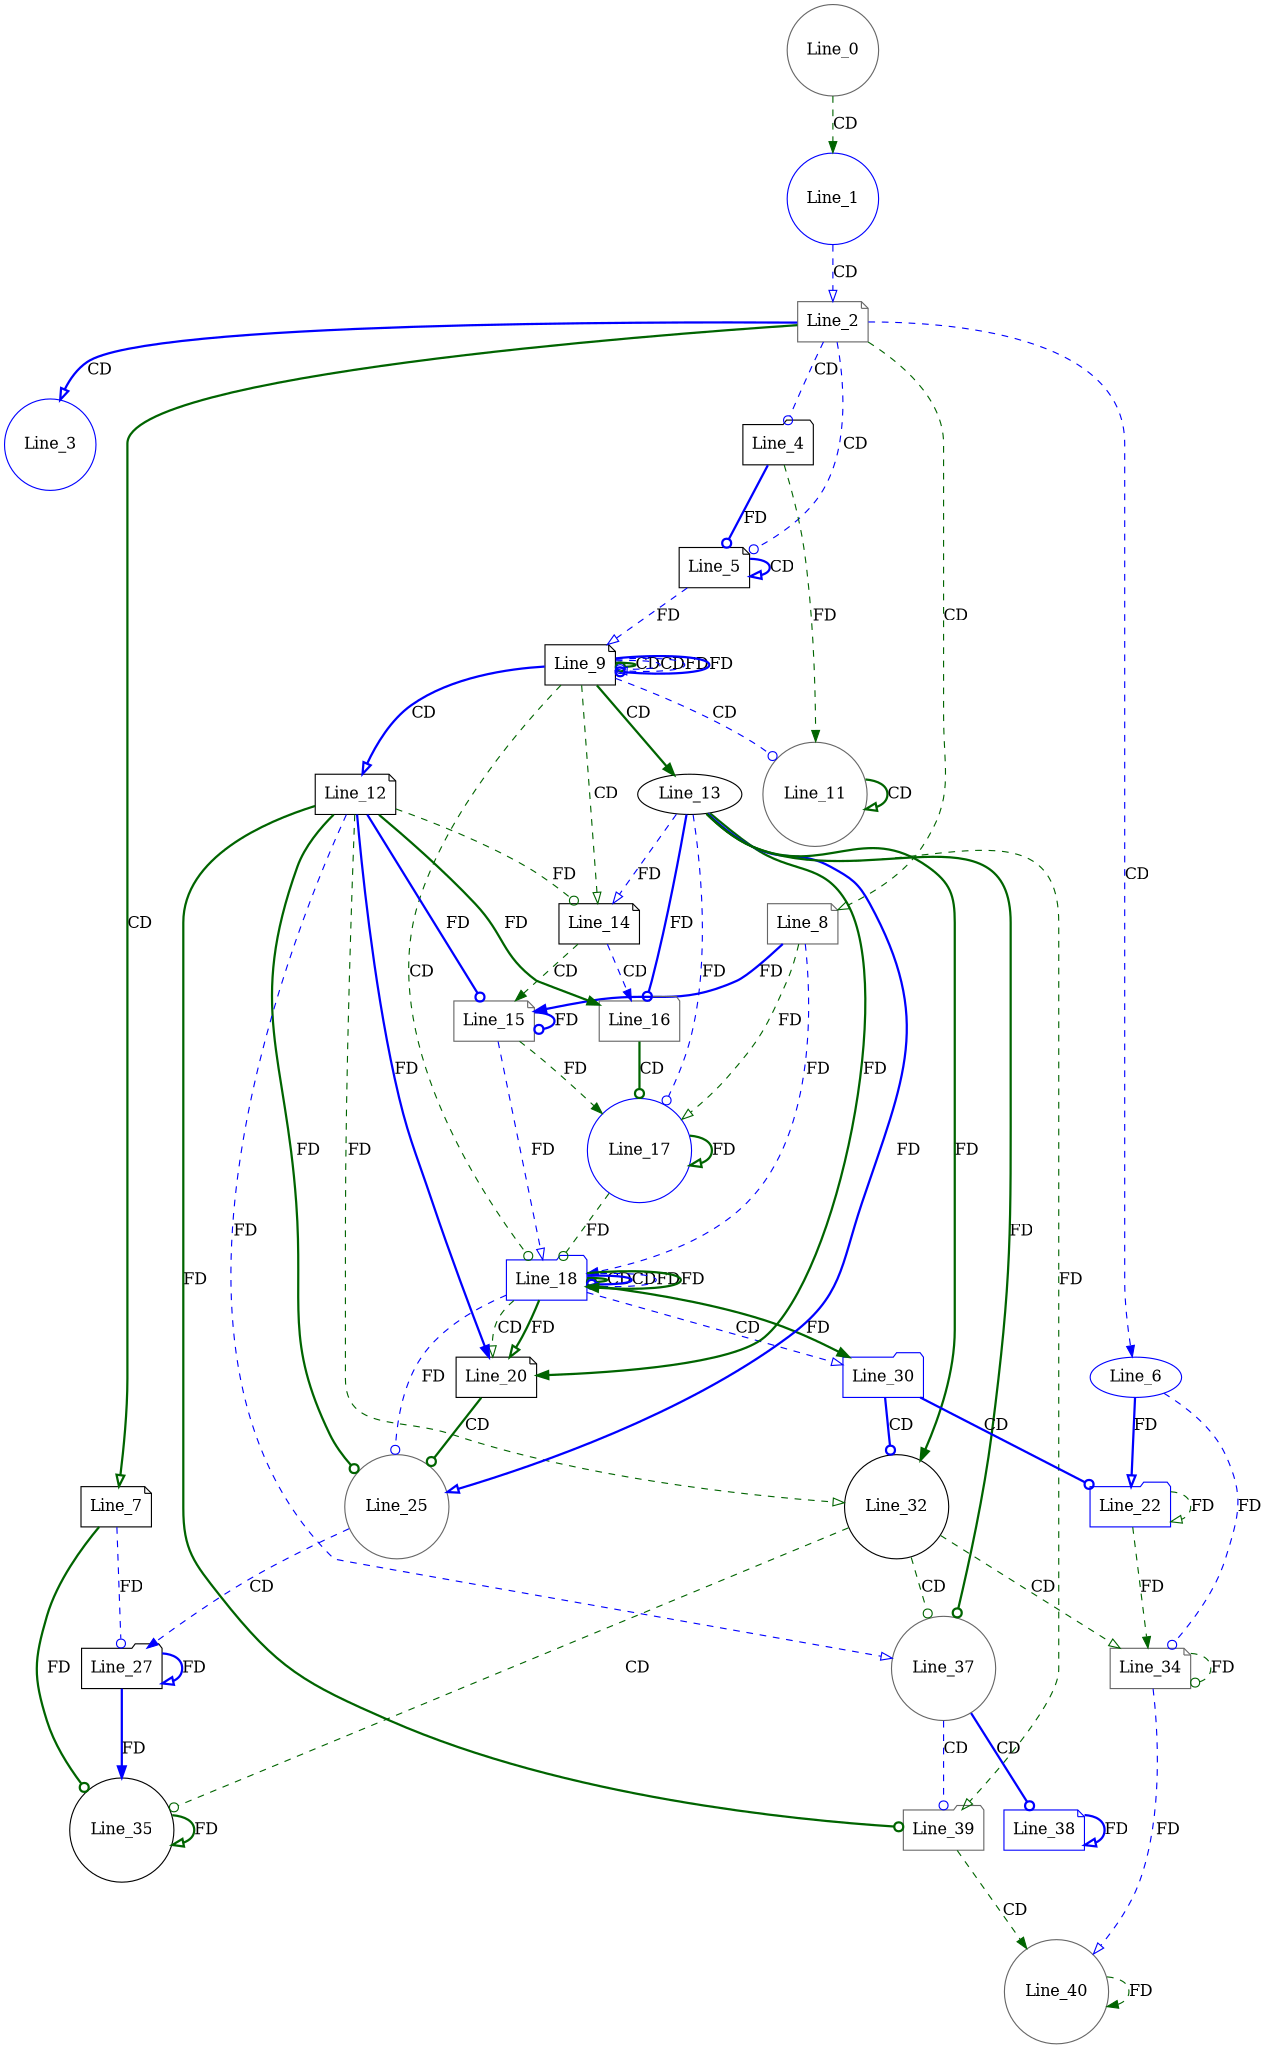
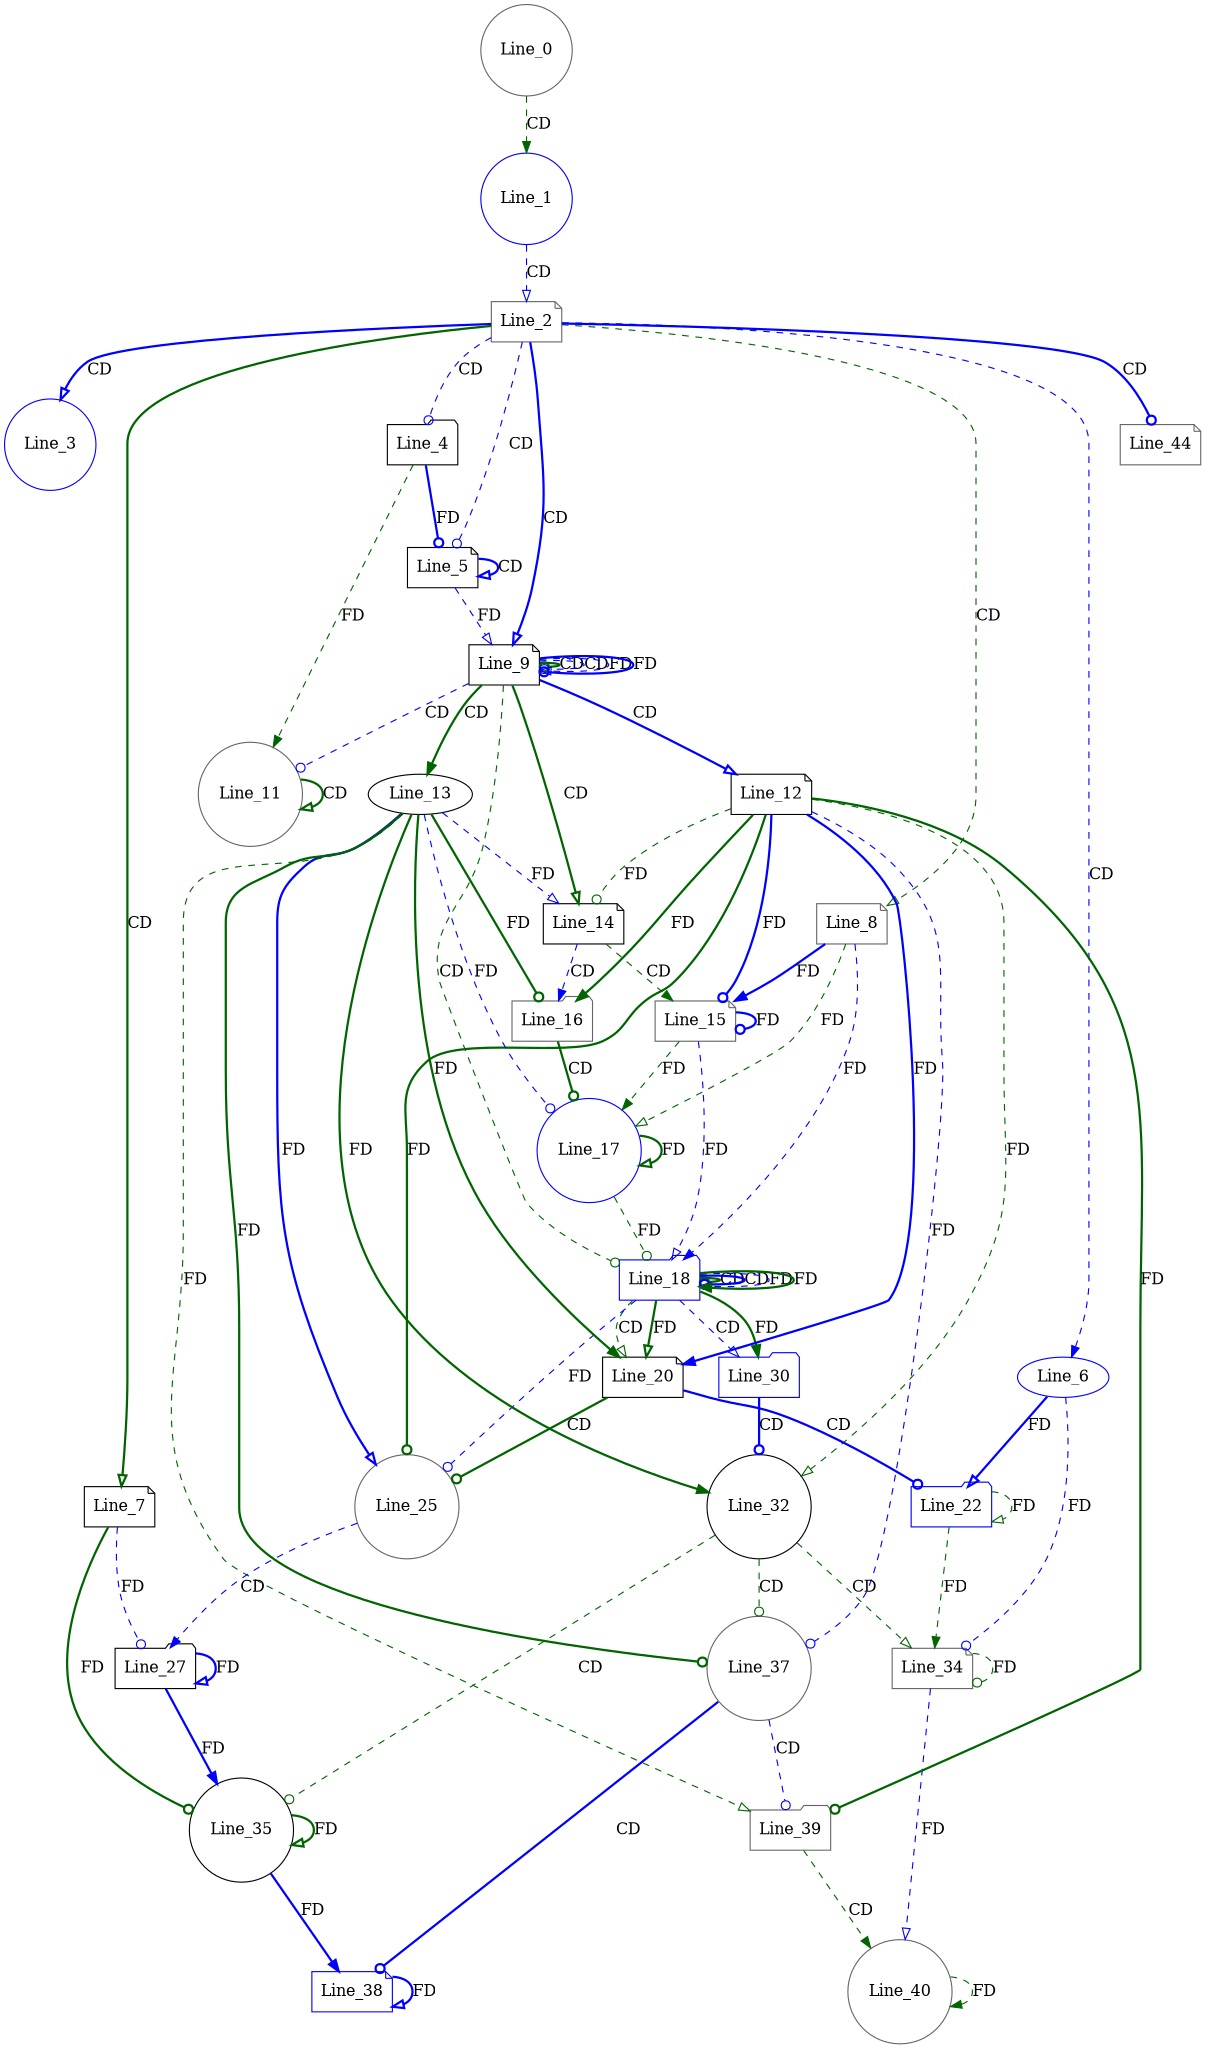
none -> (1160, 445)
none -> (544, 489)
(589, 789) -> (546, 788)
(670, 904) -> (484, 904)
(1002, 1440) -> (803, 1424)
(268, 1464) -> (932, 1212)
none -> (301, 1918)
